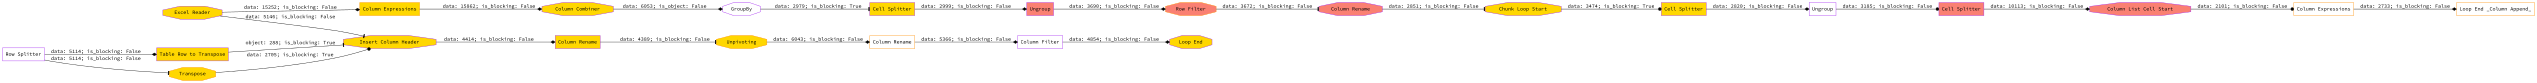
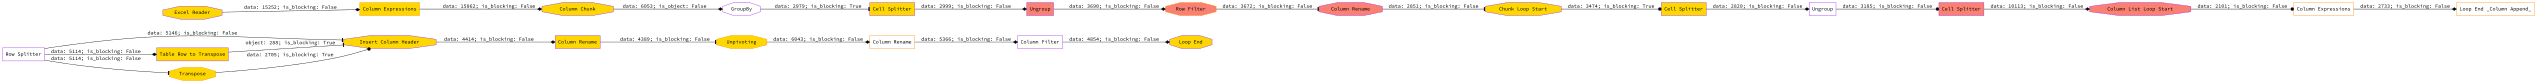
(578, 9) -> (578, 9)
(2140, 9) -> (2140, 9)
(291, 25) -> (193, 36)
